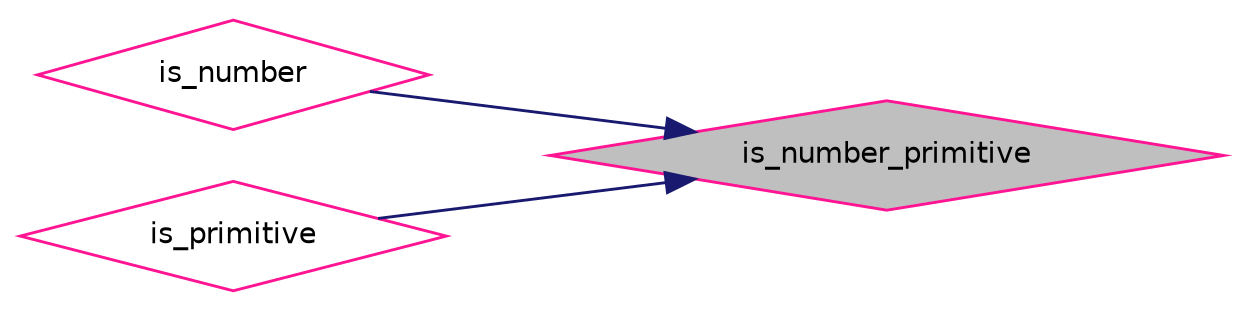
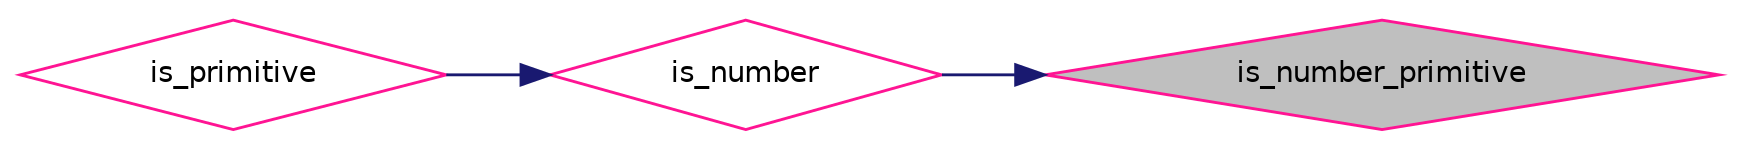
(522, 201) -> (484, 75)
